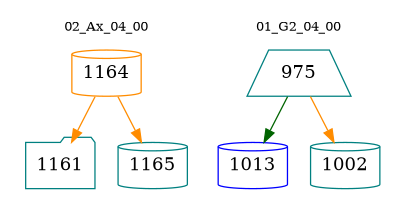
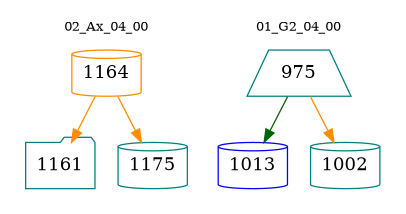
(153, 166) -> (153, 166)
